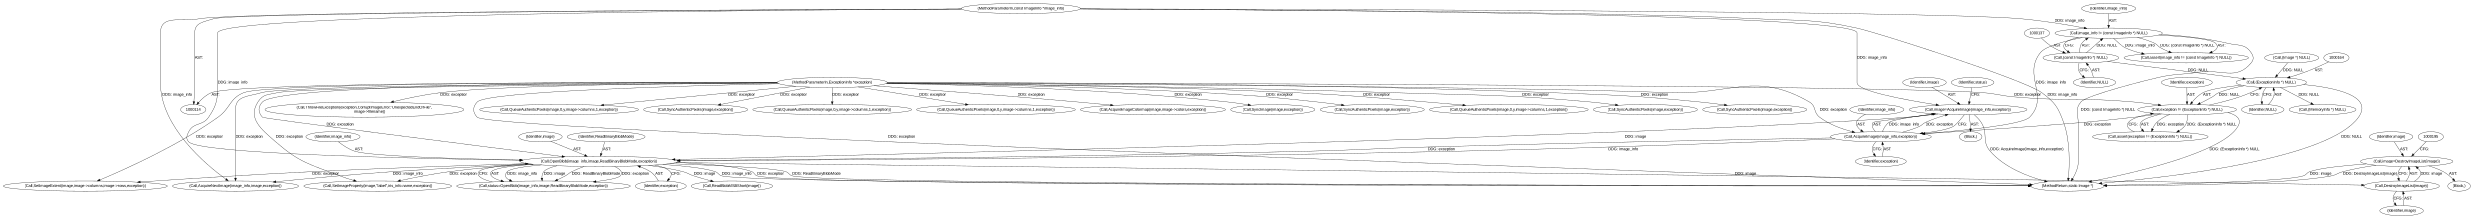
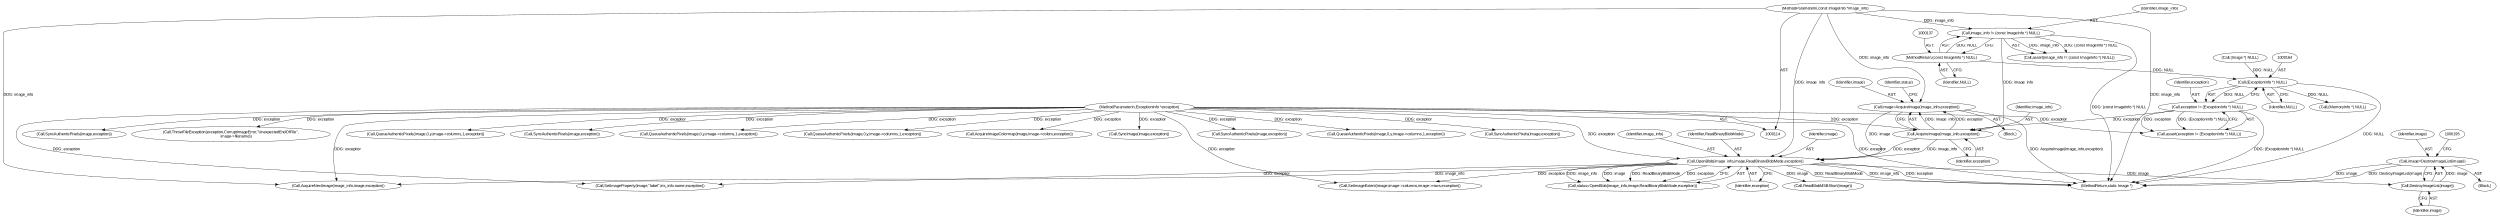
(2081, 58) -> (1941, 58)
(1523, 85) -> (1692, 112)
